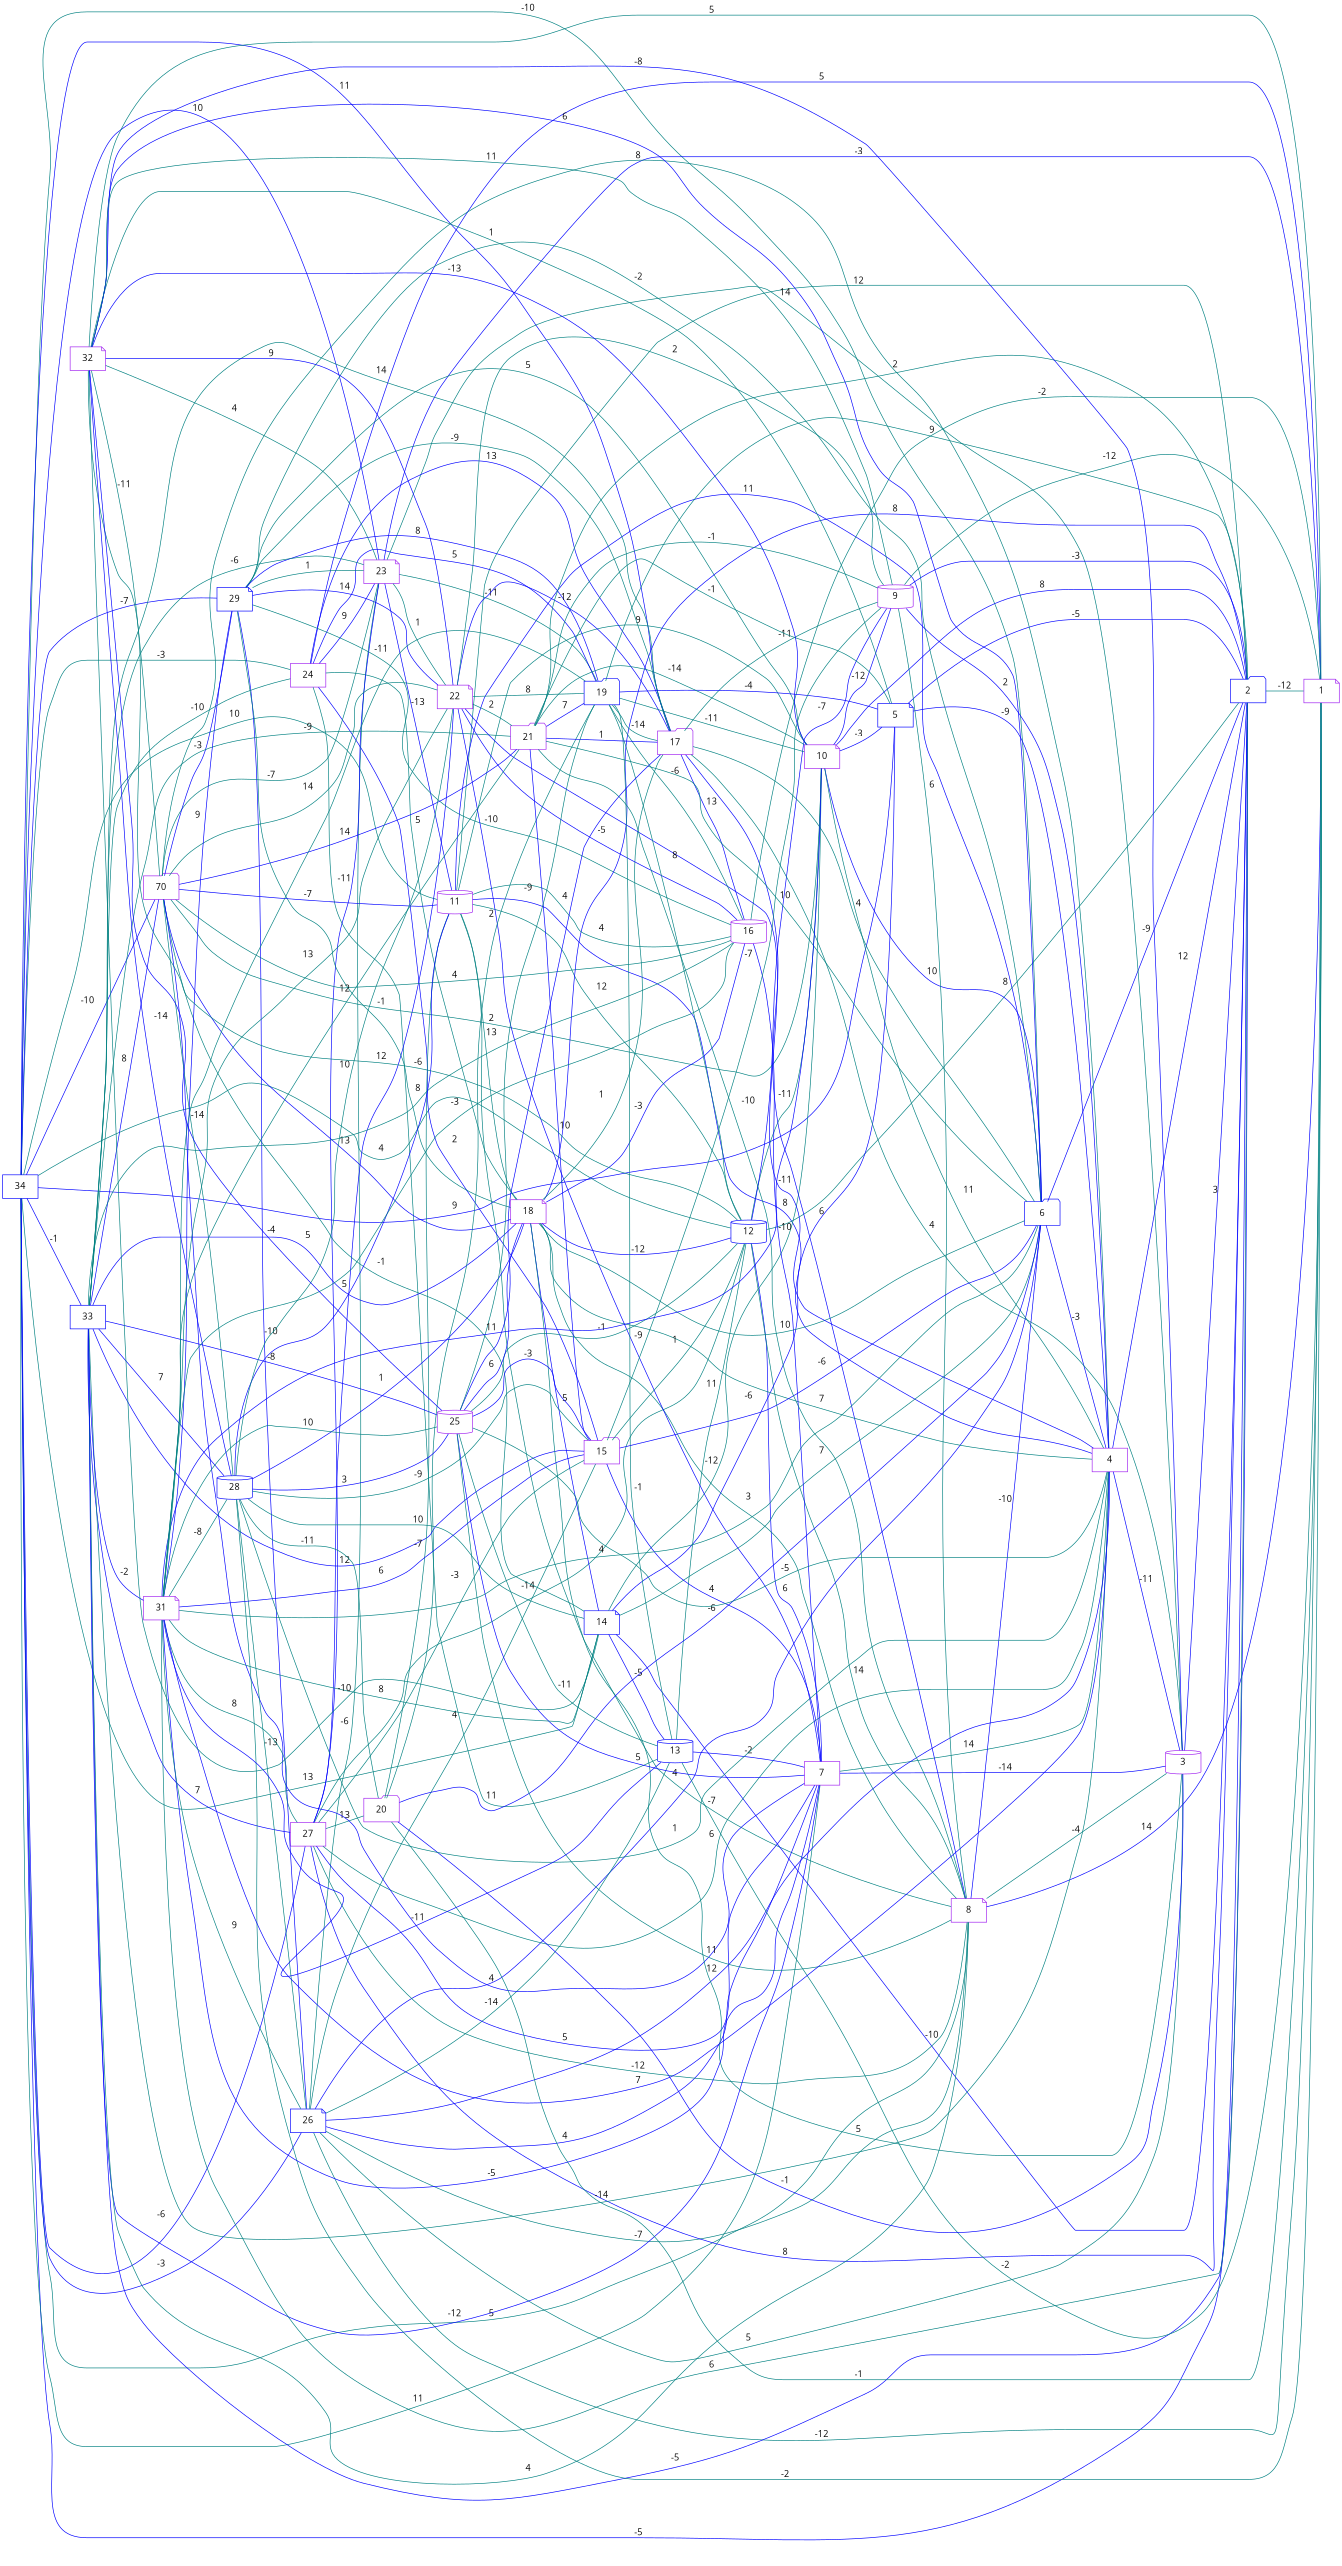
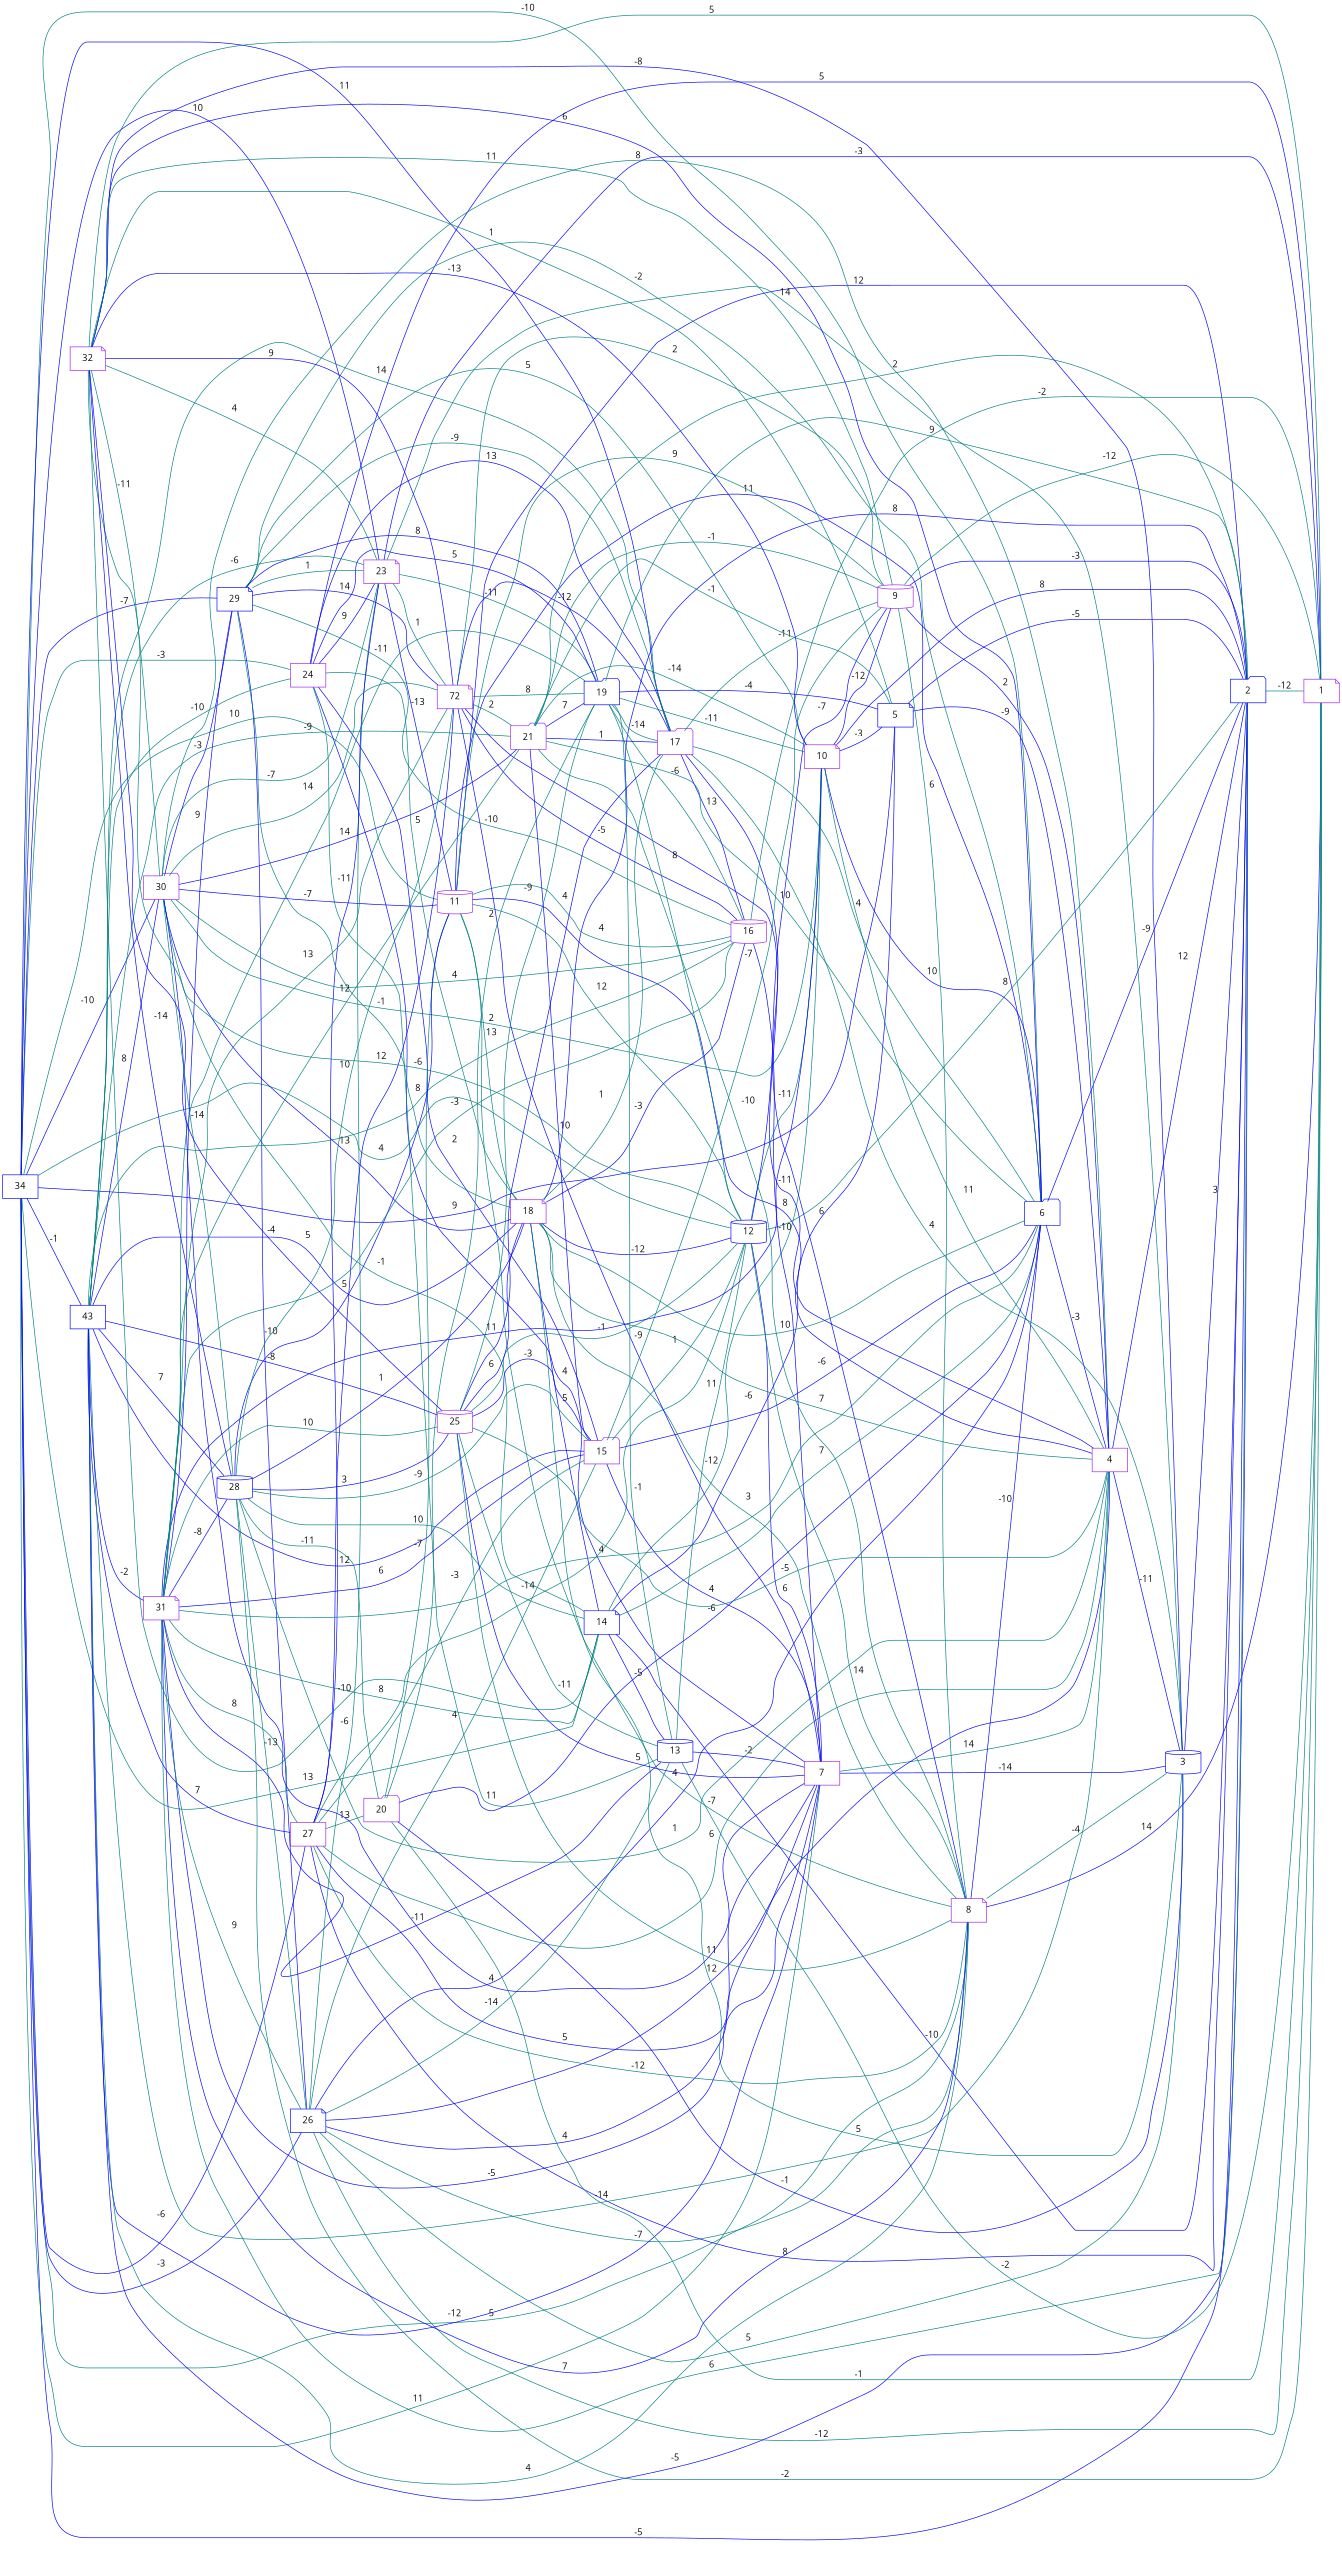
(852, 285) -> (852, 285)
(570, 638) -> (526, 520)
(455, 697) -> (455, 697)
(161, 888) -> (161, 888)
none -> (478, 1273)
(88, 1317) -> (88, 1317)
(198, 1548) -> (198, 1548)
(1183, 1762) -> (1183, 1762)
(630, 2089) -> (395, 2309)
